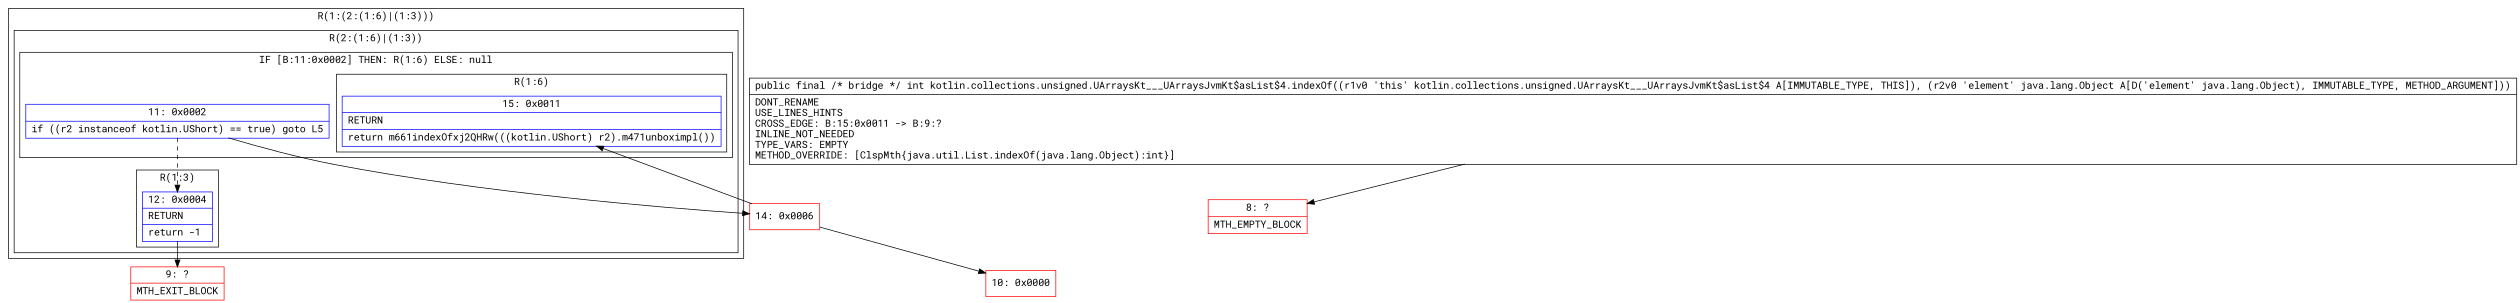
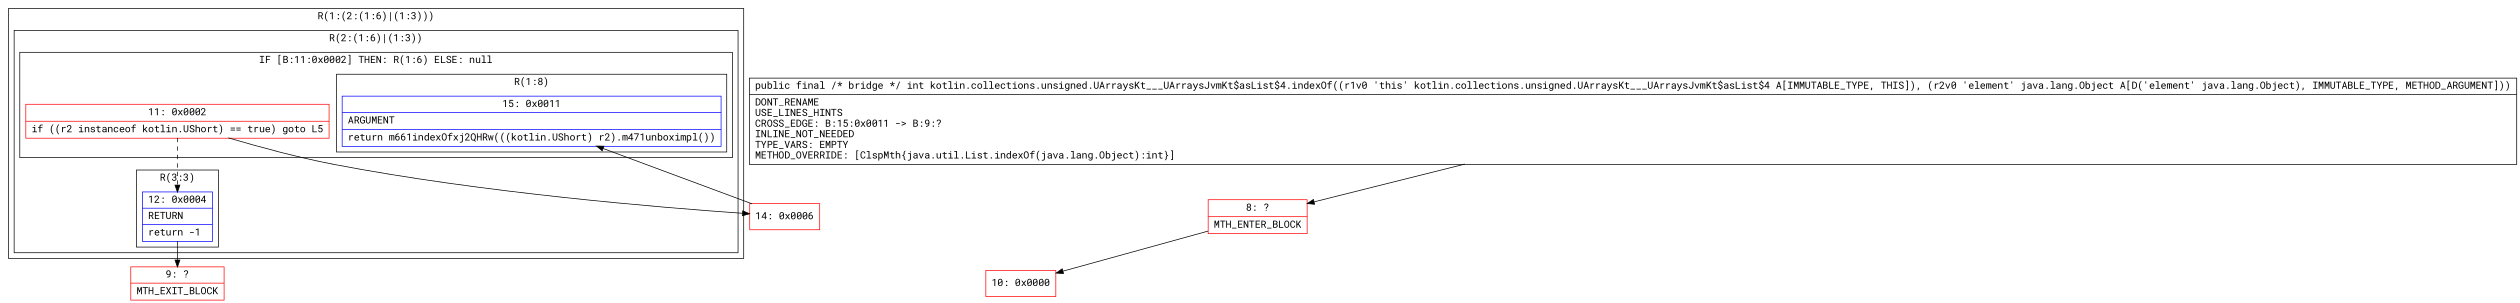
(532, 82) -> (532, 82)
(177, 121) -> (177, 121)
(365, 121) -> (371, 121)
(177, 178) -> (177, 178)
(1258, 225) -> (1258, 225)
(899, 249) -> (1135, 251)
